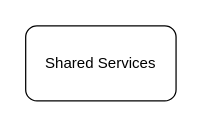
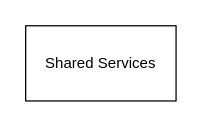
(101, 63) -> (101, 63)
